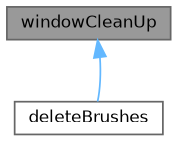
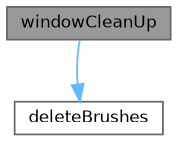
(100, 80) -> (77, 62)
